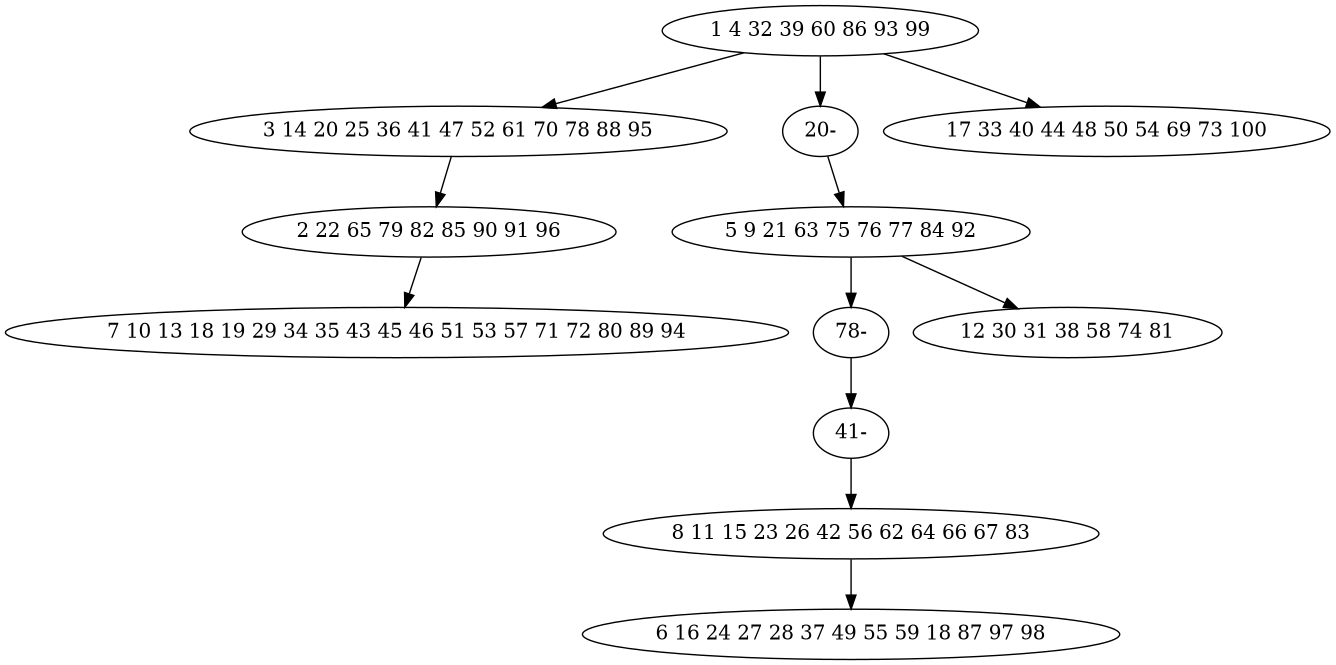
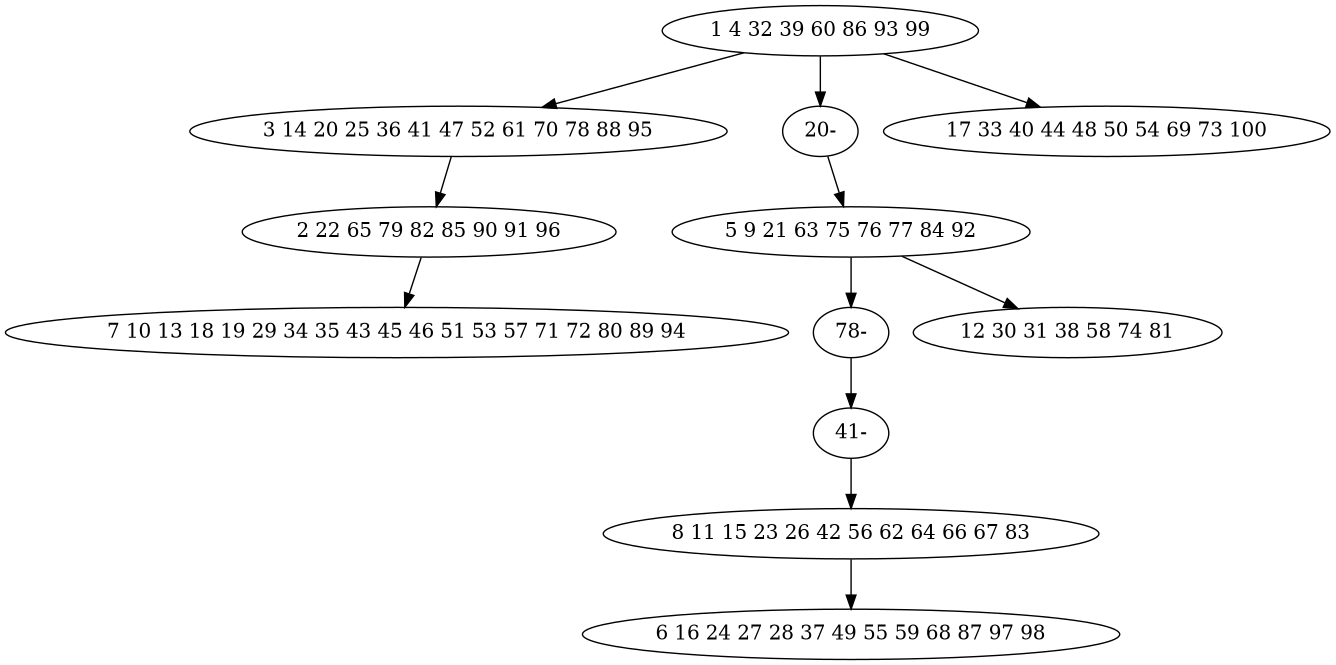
(851, 634) -> (851, 634)
